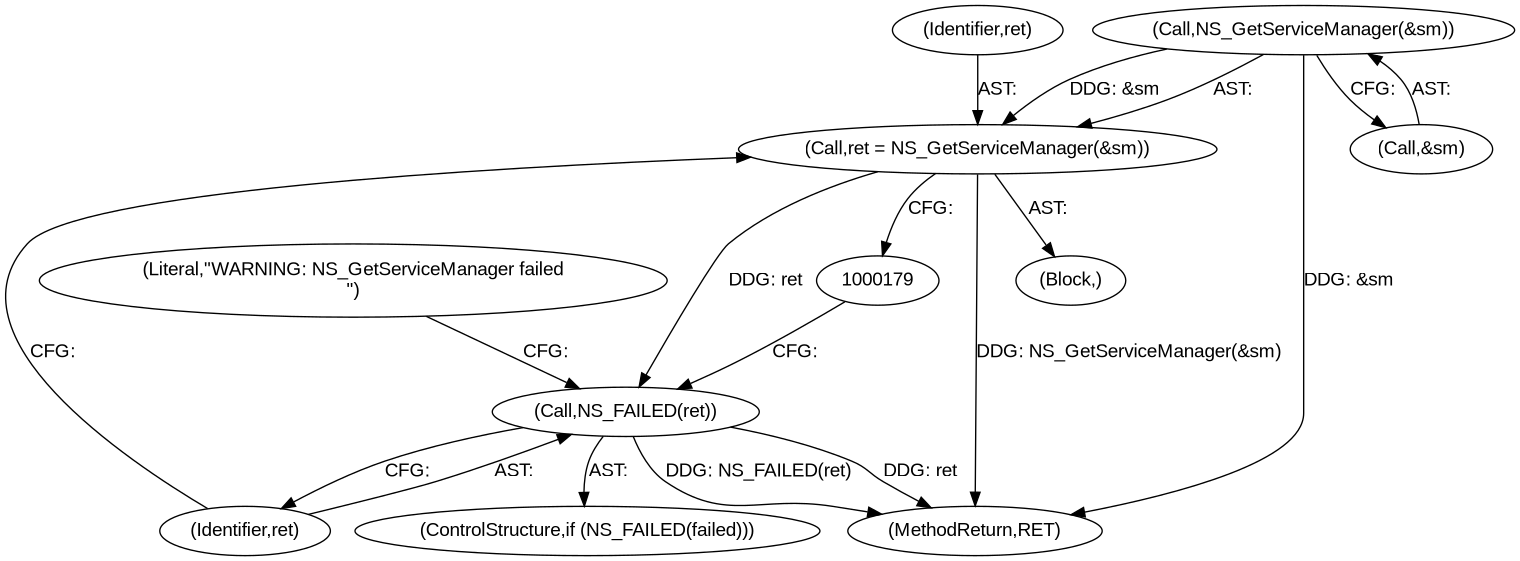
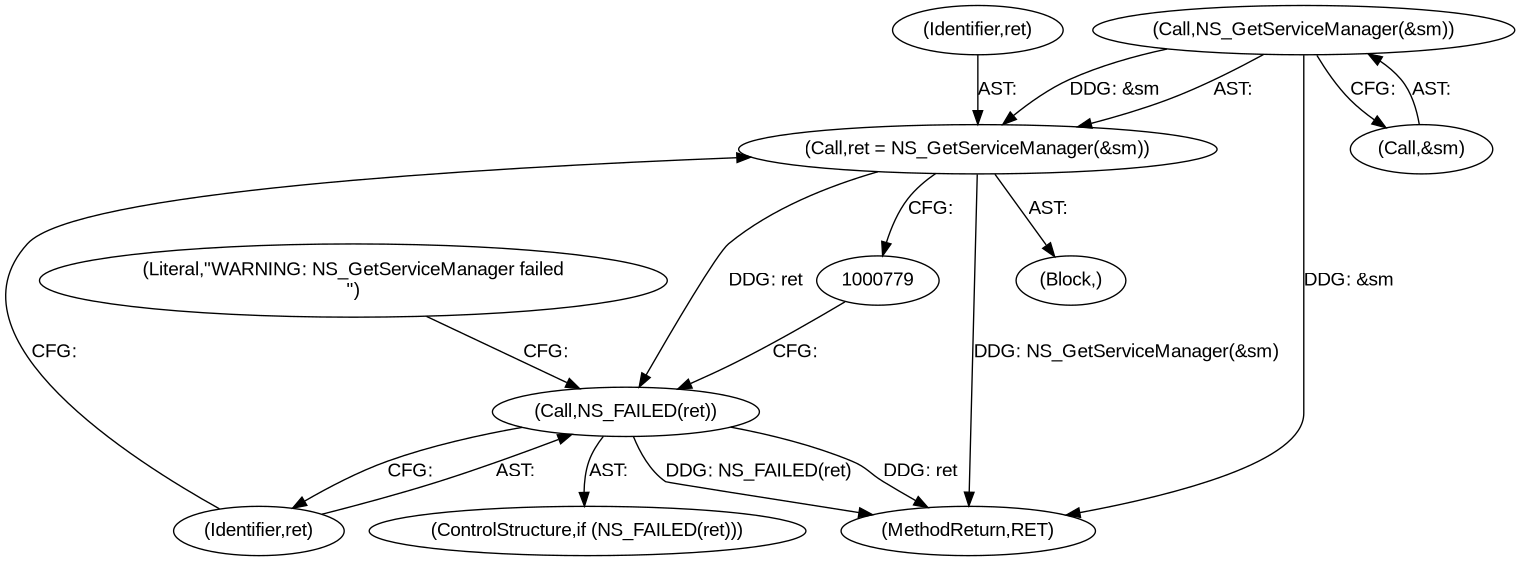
(878, 281) -> (878, 281)
(587, 531) -> (588, 531)
